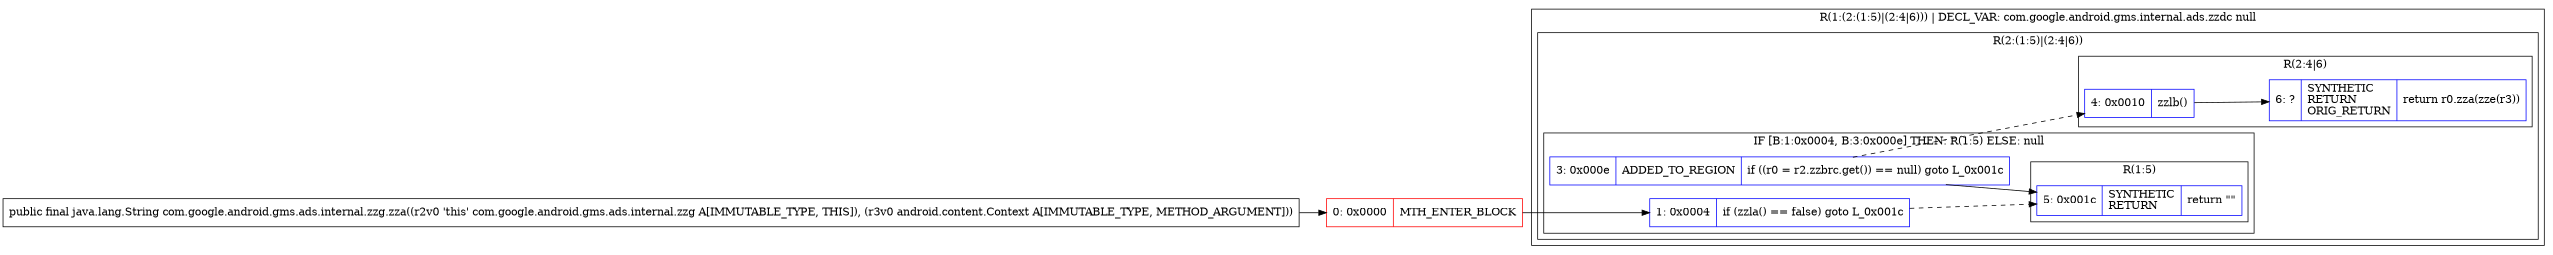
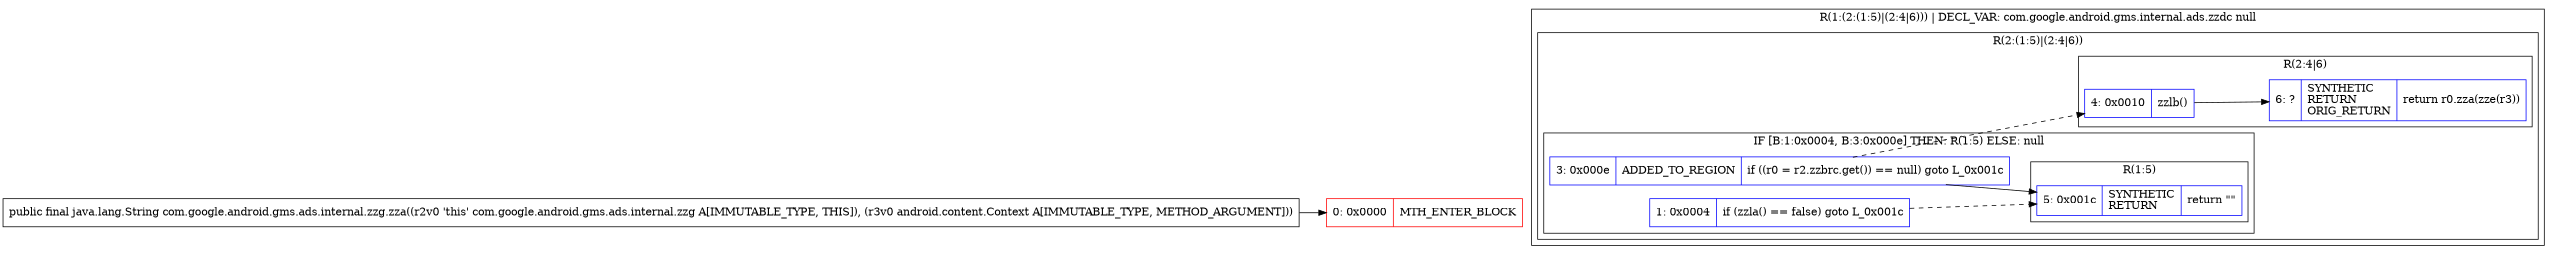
(1582, 213) -> none
